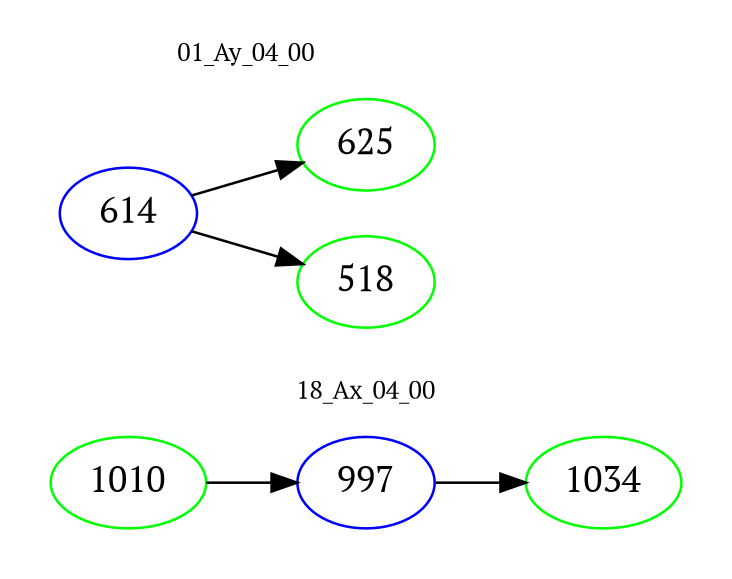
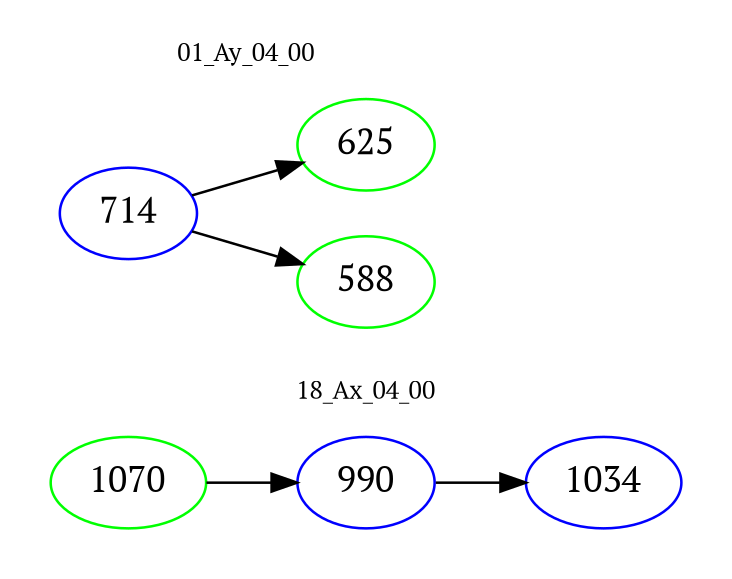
(128, 213) -> (128, 213)
(366, 282) -> (366, 282)
(128, 483) -> (128, 483)
(366, 483) -> (366, 483)
(604, 483) -> (604, 483)
